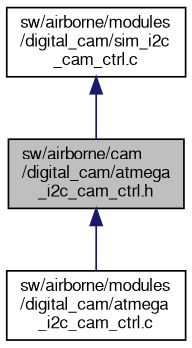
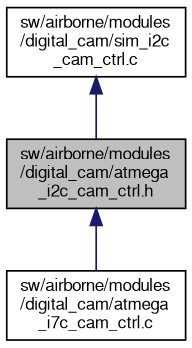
(96, 174) -> (96, 174)
(96, 305) -> (96, 305)
